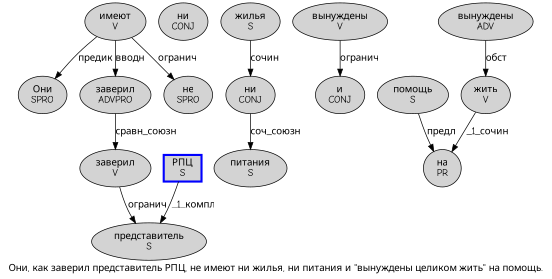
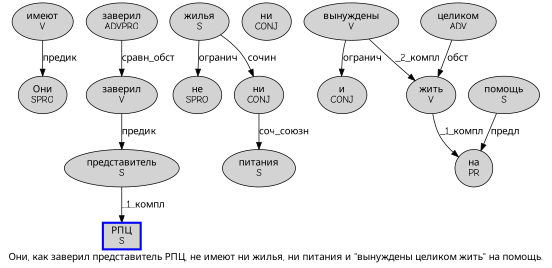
(486, 22) -> (458, 22)
(115, 55) -> none
(151, 56) -> (199, 55)
none -> (389, 58)
(146, 132) -> (148, 58)
(488, 132) -> (462, 132)
(172, 200) -> (122, 201)
(148, 205) -> (139, 132)
